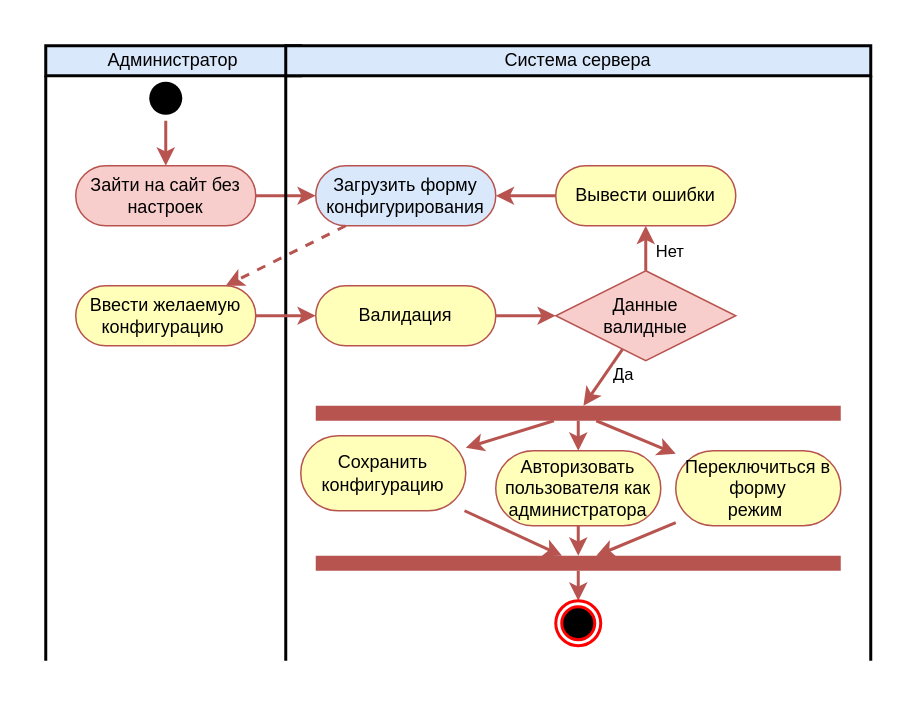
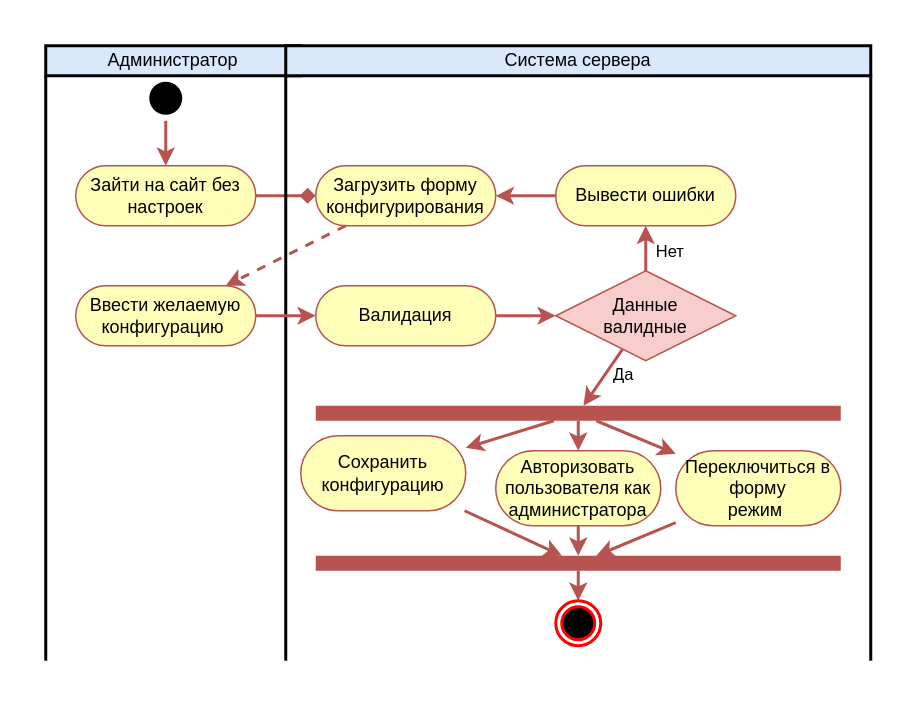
(166, 196) -> (166, 196)
(300, 196) -> (300, 196)
(406, 196) -> (406, 196)
